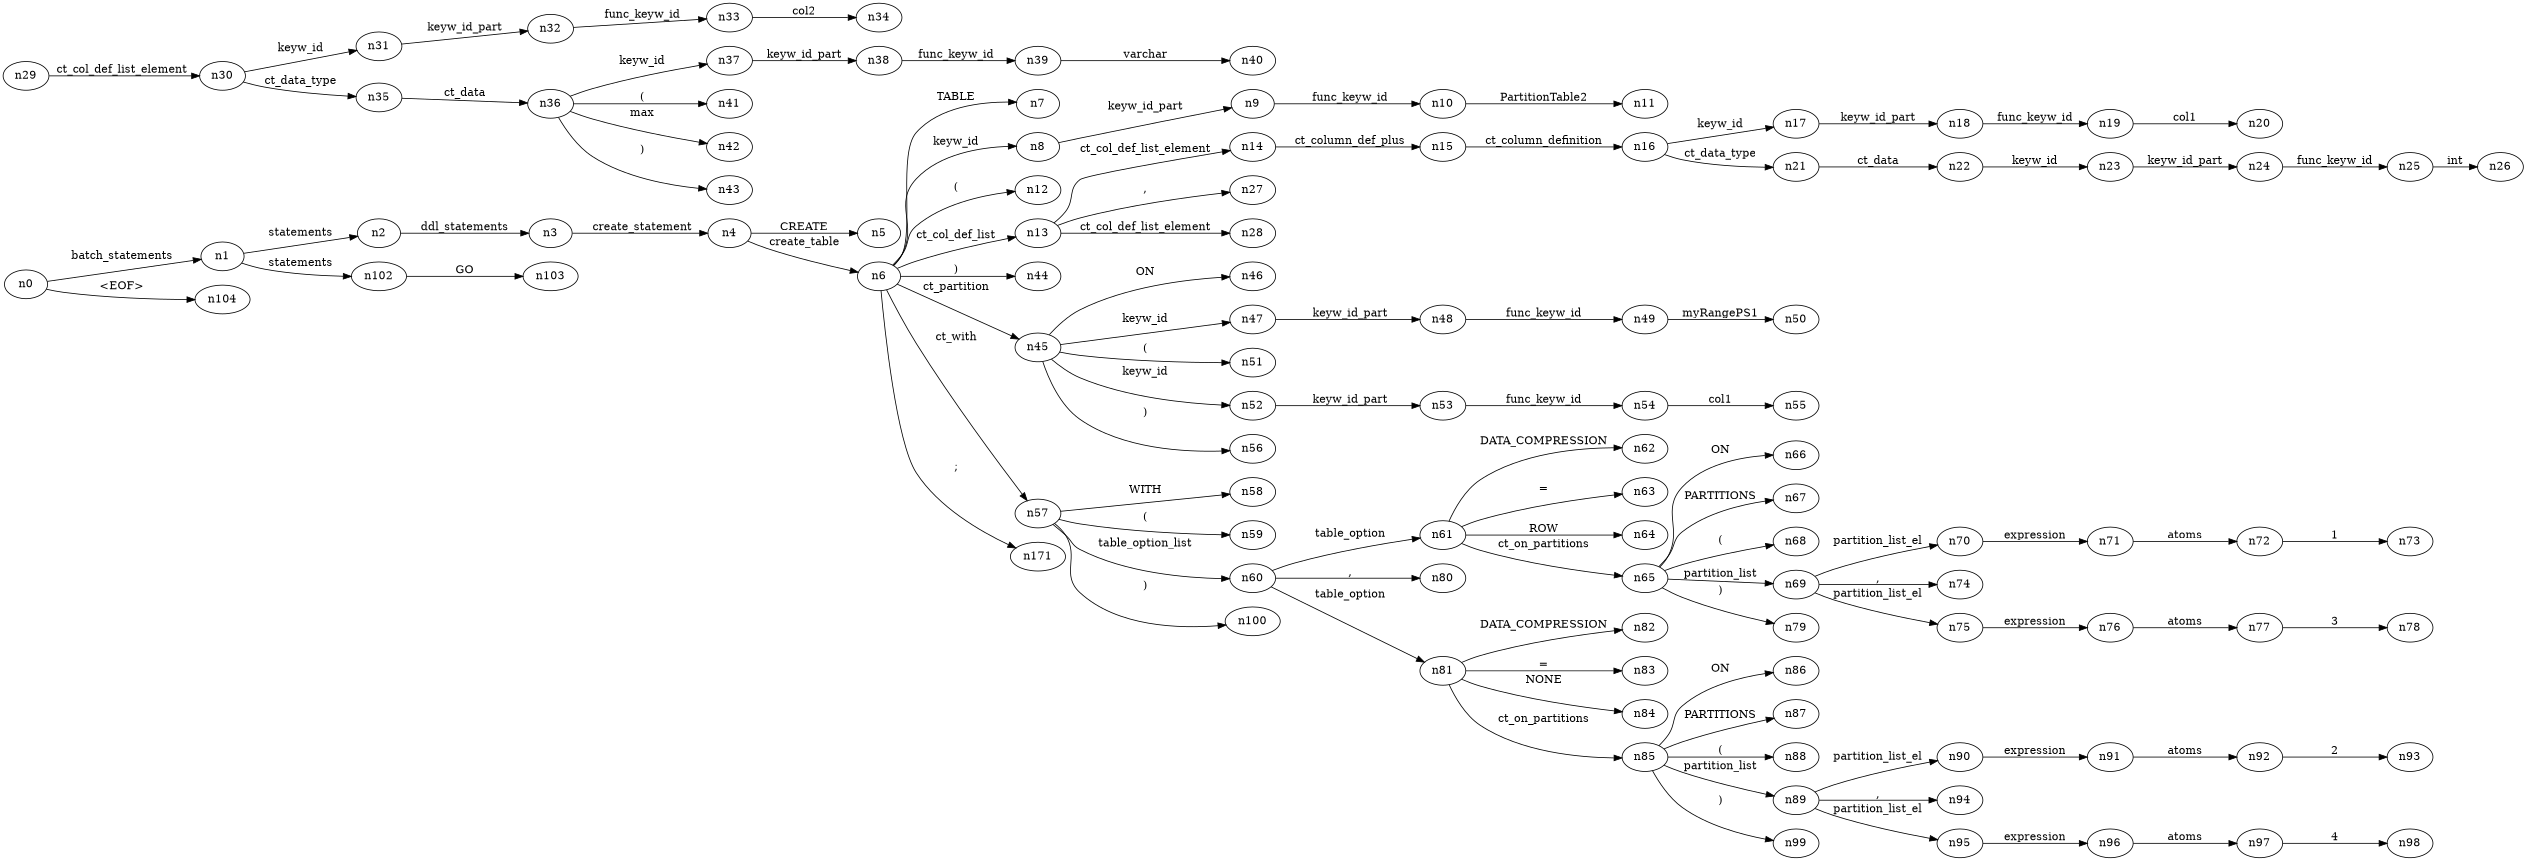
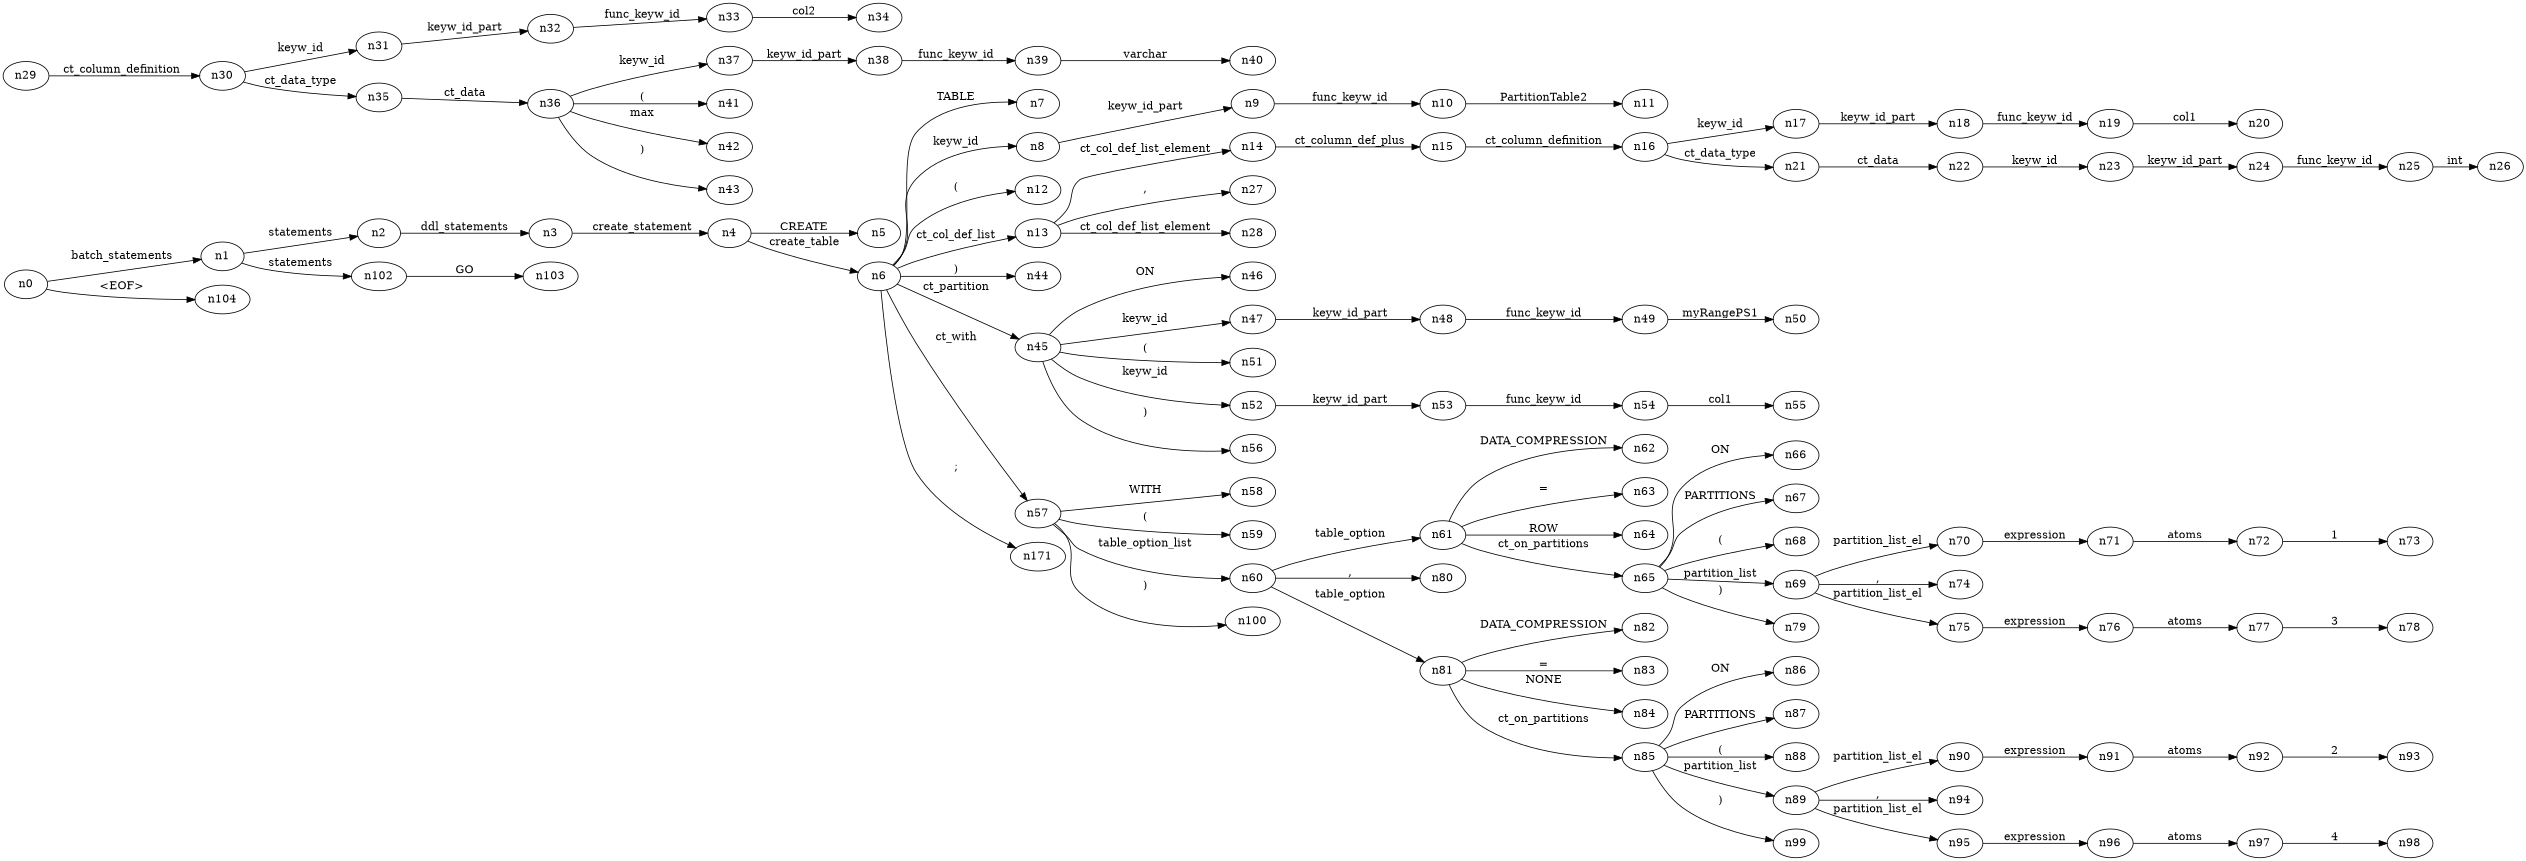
(122, 70) -> (122, 70)
